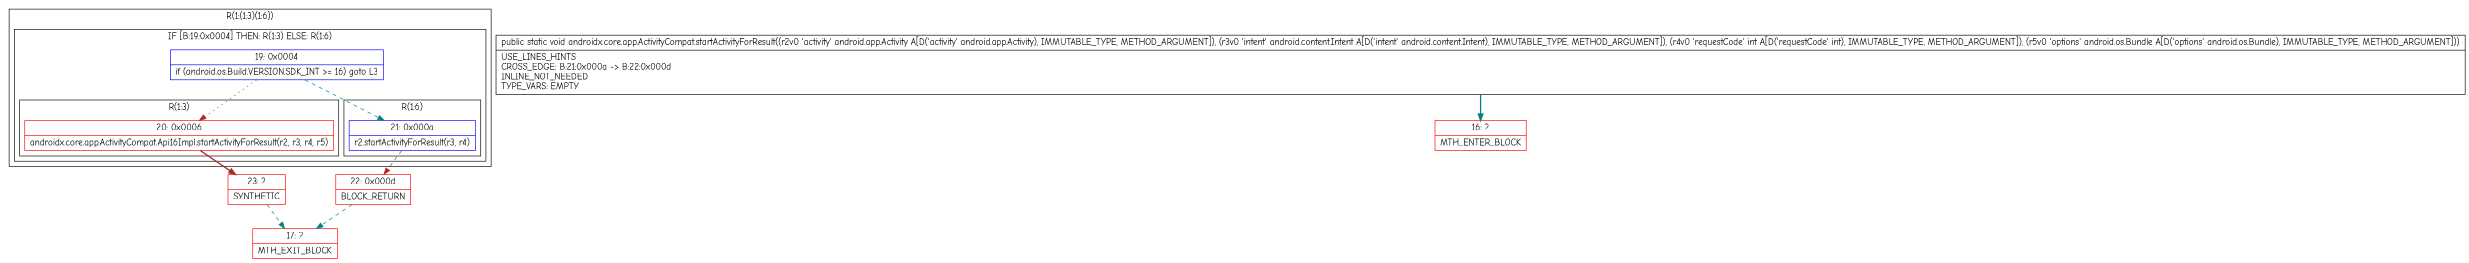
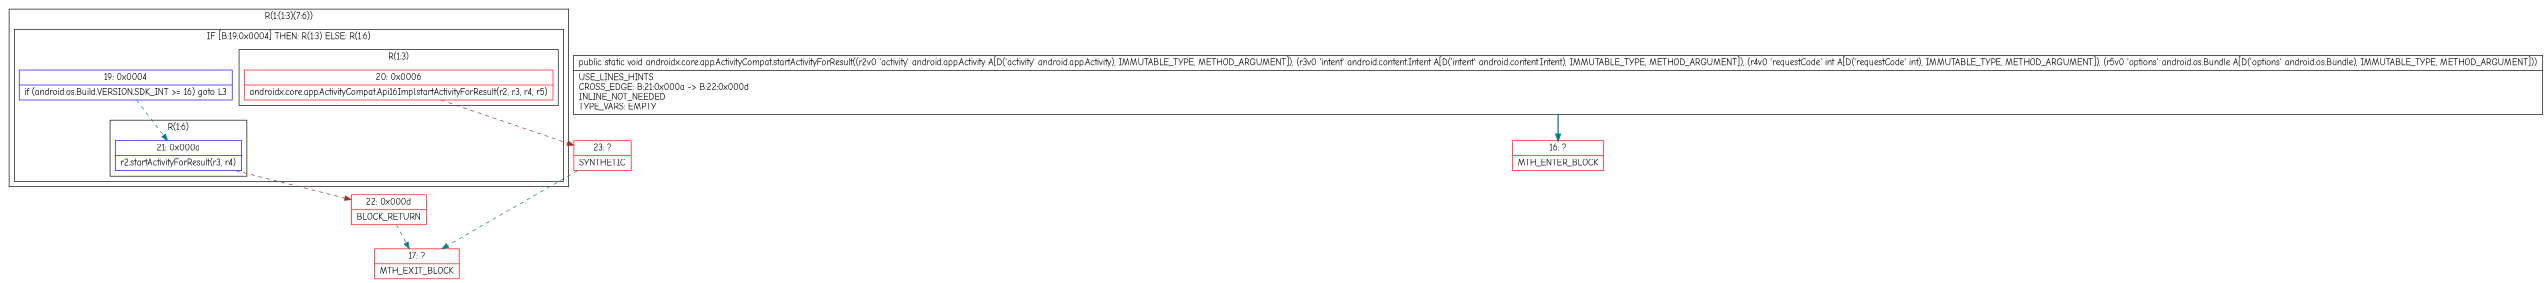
(250, 17) -> (289, 17)
(235, 95) -> none
(215, 161) -> (504, 122)
